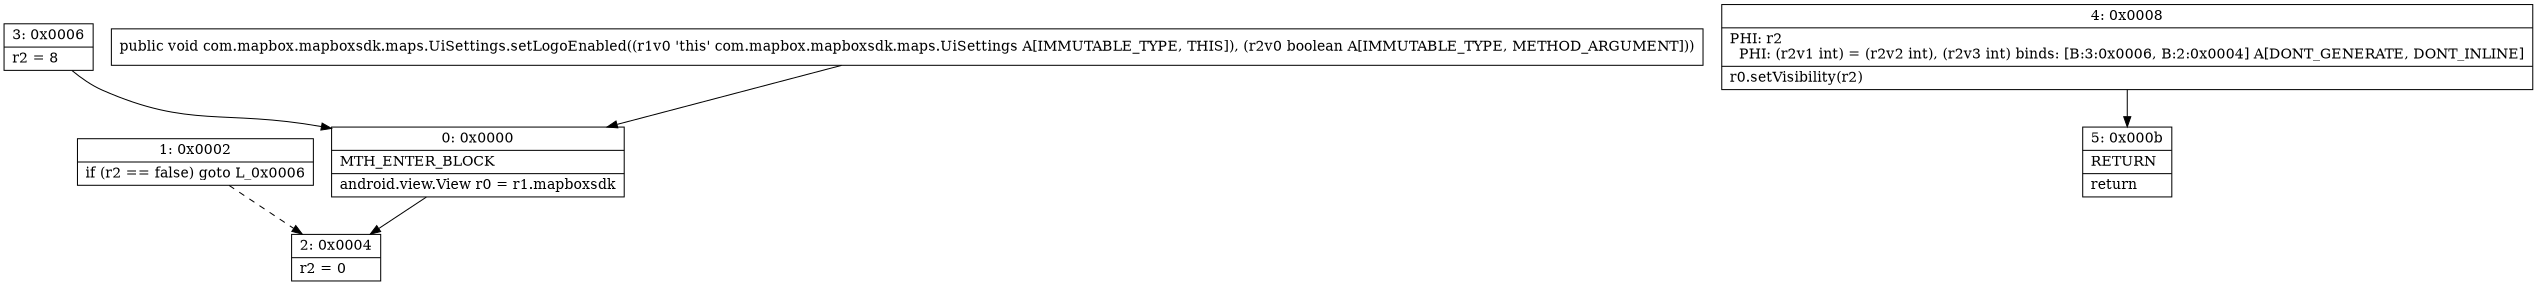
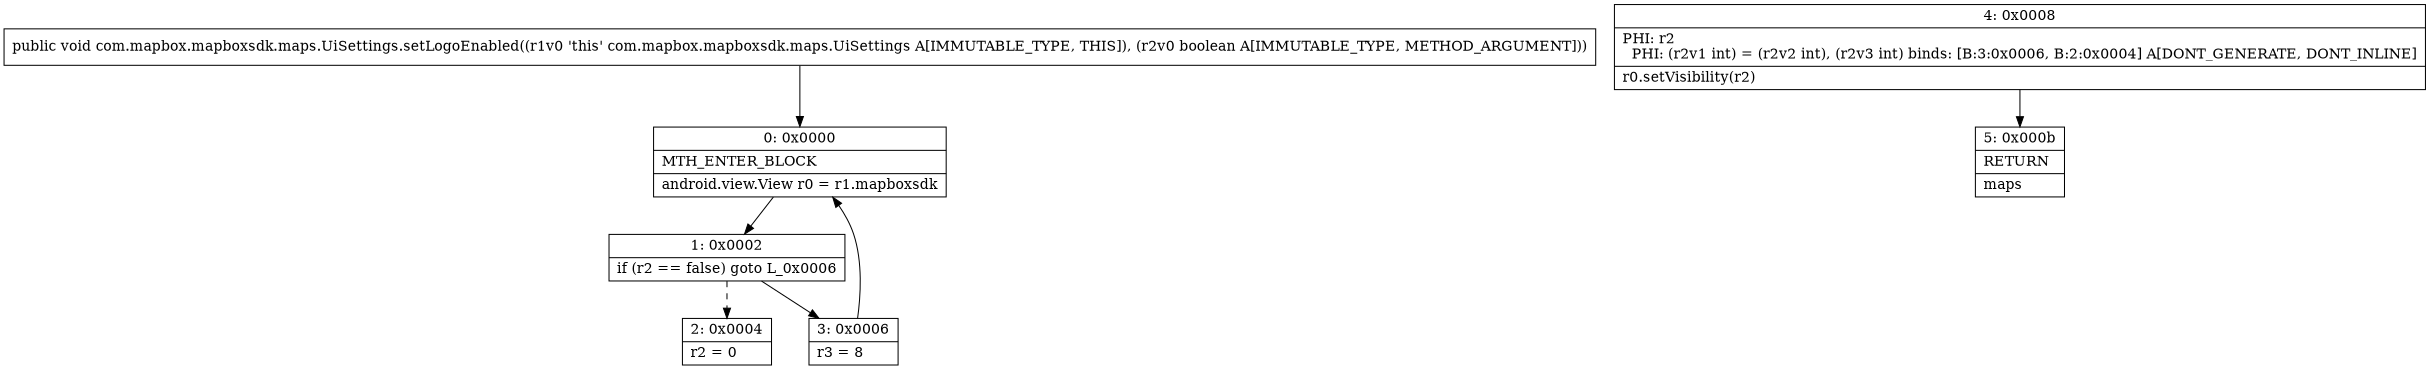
(35, 58) -> (840, 353)
(2114, 185) -> (2003, 185)
(403, 213) -> (762, 212)
none -> (786, 297)
